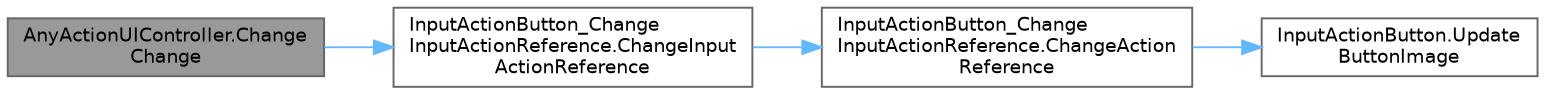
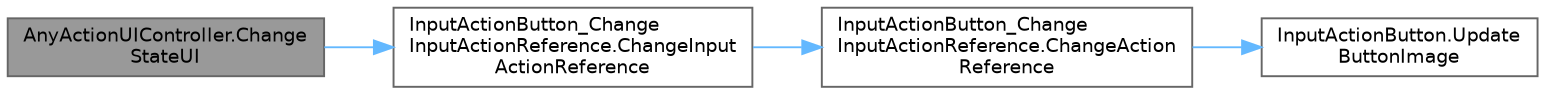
(166, 47) -> (166, 47)
